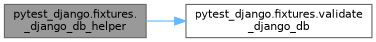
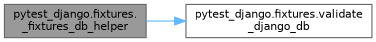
(75, 21) -> (75, 21)
